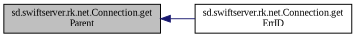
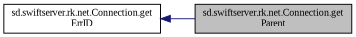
(183, 19) -> (183, 19)
